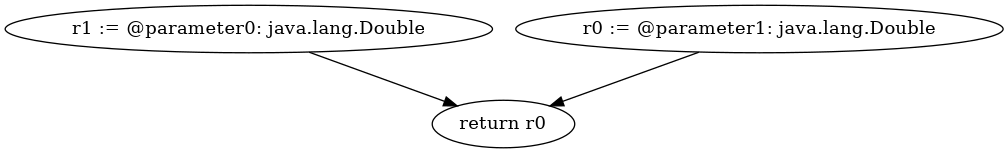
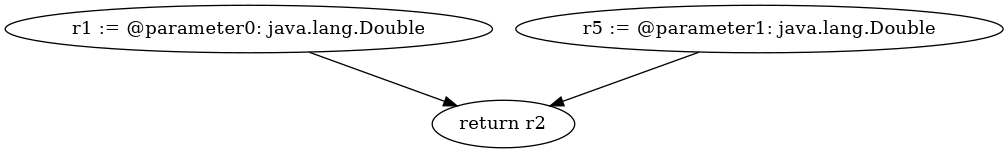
(759, 29) -> (759, 29)
(503, 124) -> (503, 124)
